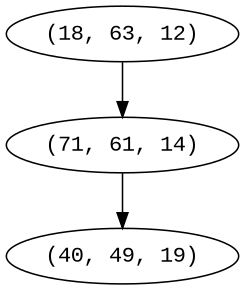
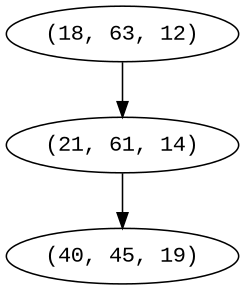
(123, 145) -> (123, 145)
(123, 256) -> (123, 256)
